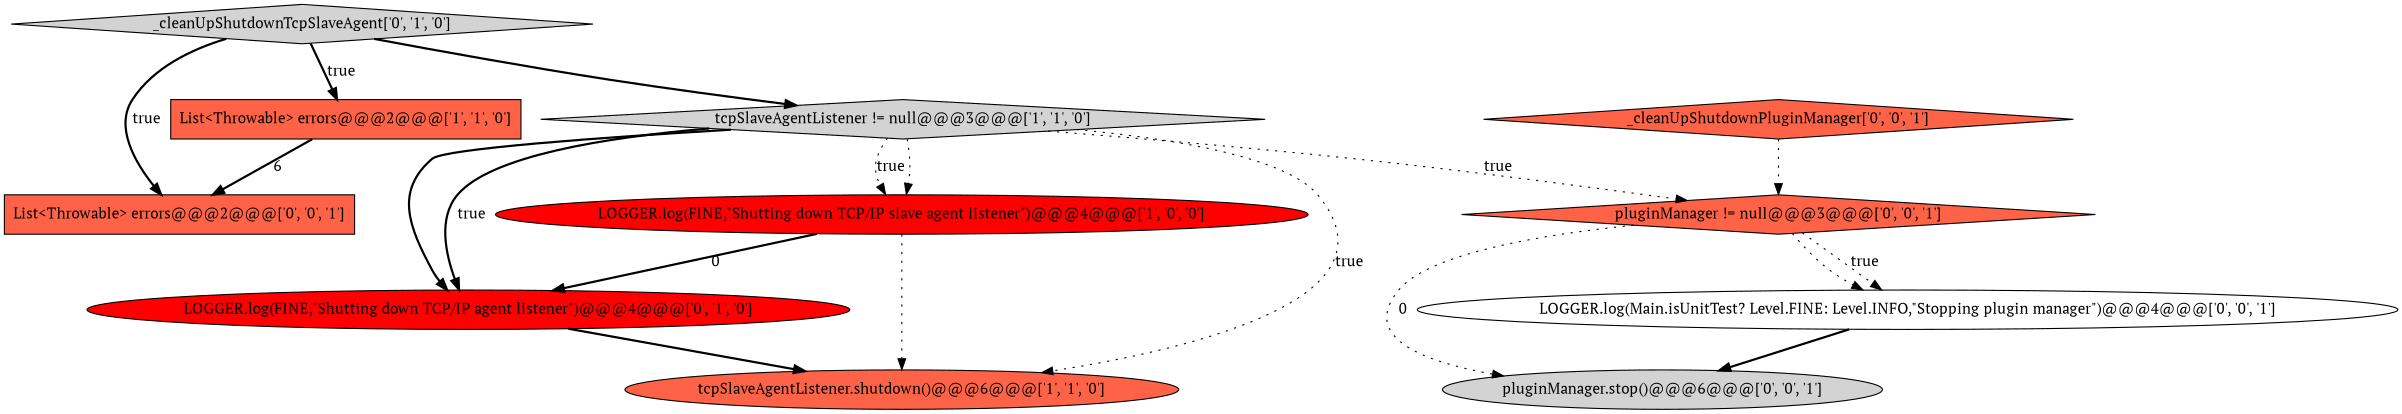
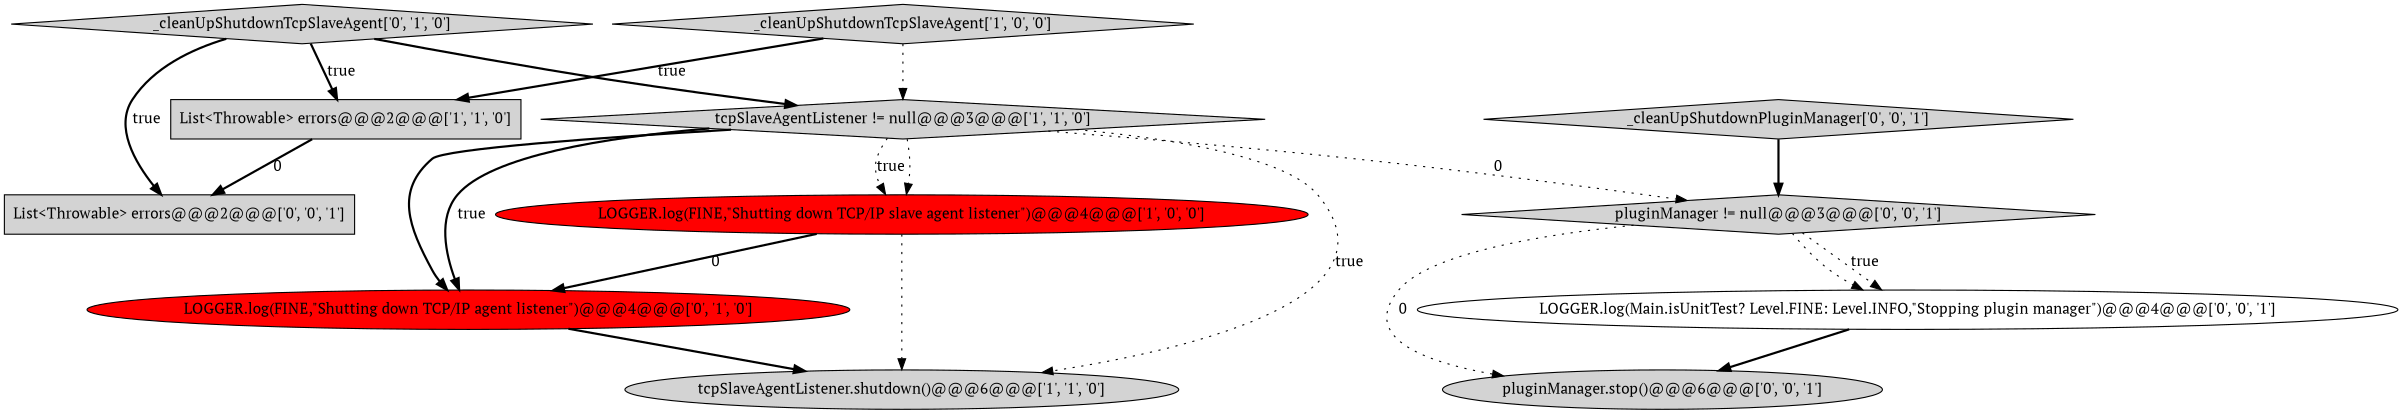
none -> (903, 24)
(346, 119) -> (346, 119)
(1778, 119) -> (1778, 119)
(1778, 161) -> (1778, 161)
(278, 167) -> (278, 167)
(1498, 167) -> (1498, 167)
(179, 215) -> (179, 215)
(1778, 215) -> (1778, 215)
(902, 390) -> (902, 390)
